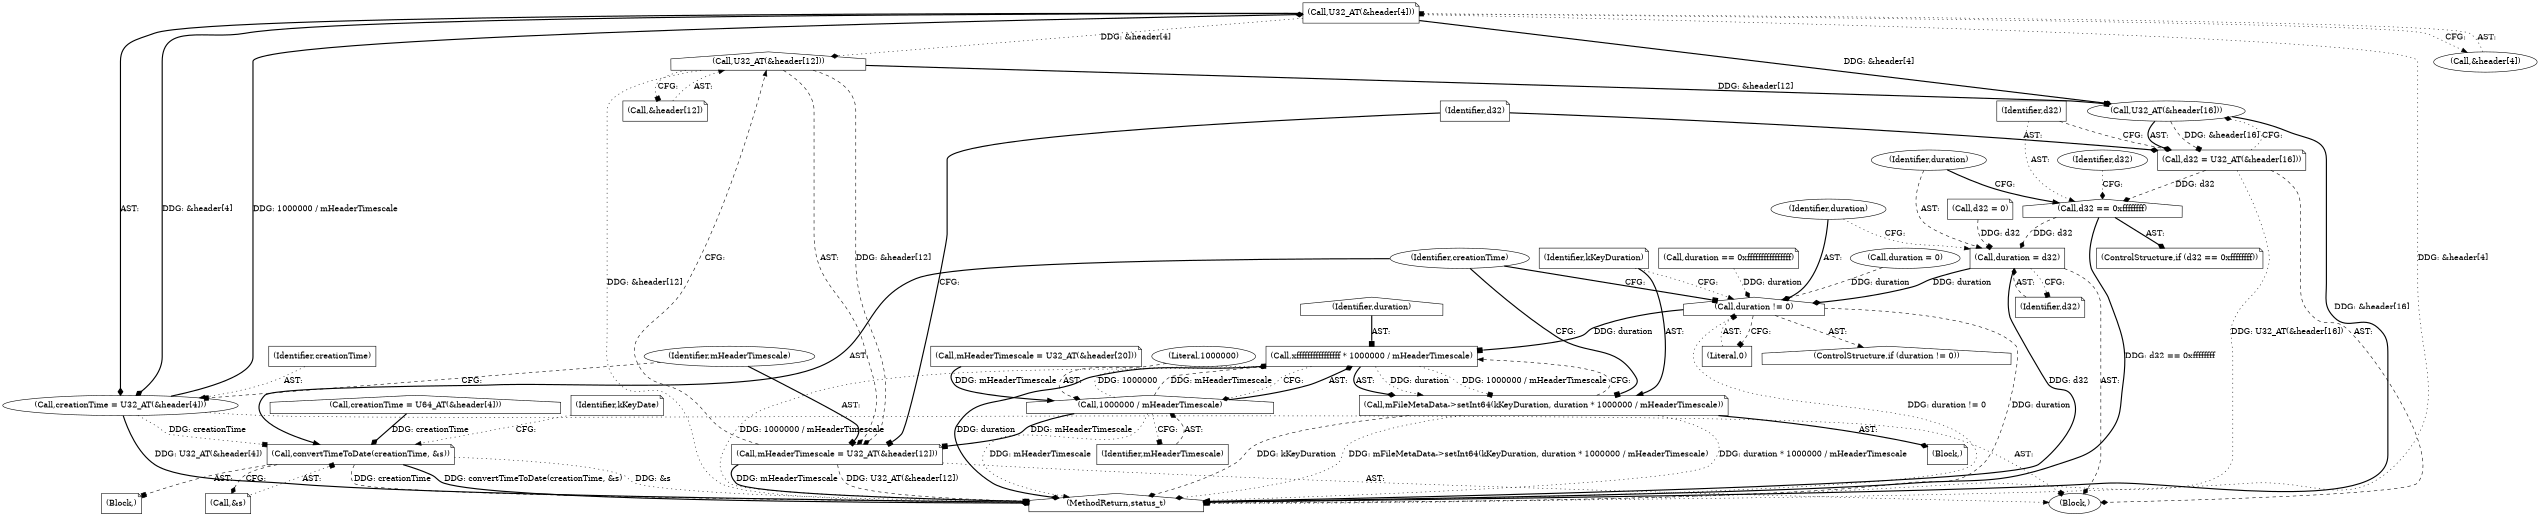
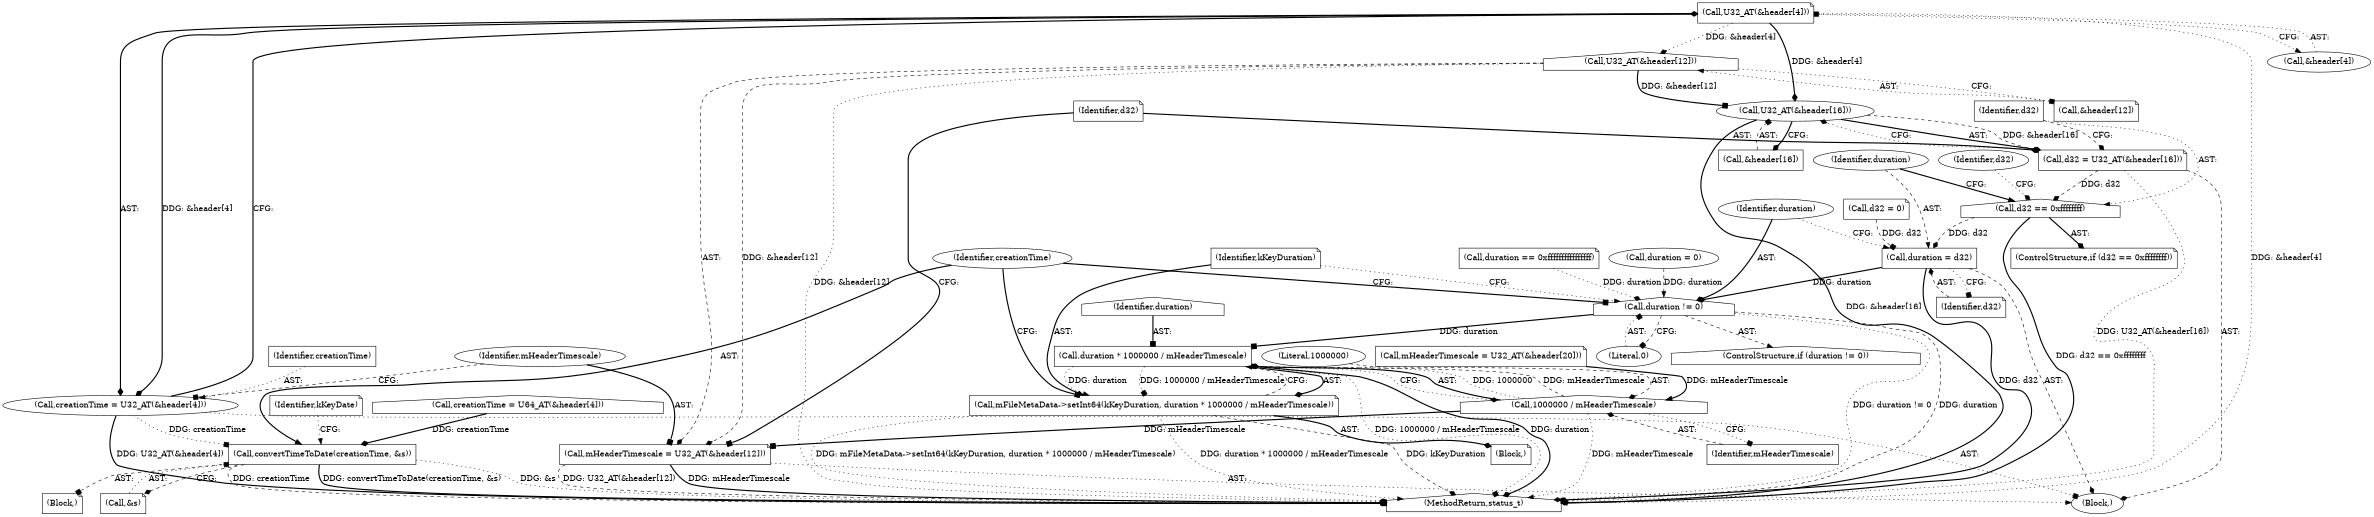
none -> (1761, 160)
(325, 209) -> (265, 209)
(679, 295) -> none
(1372, 356) -> (1153, 356)
(1727, 356) -> (1629, 356)
(361, 454) -> (322, 454)
